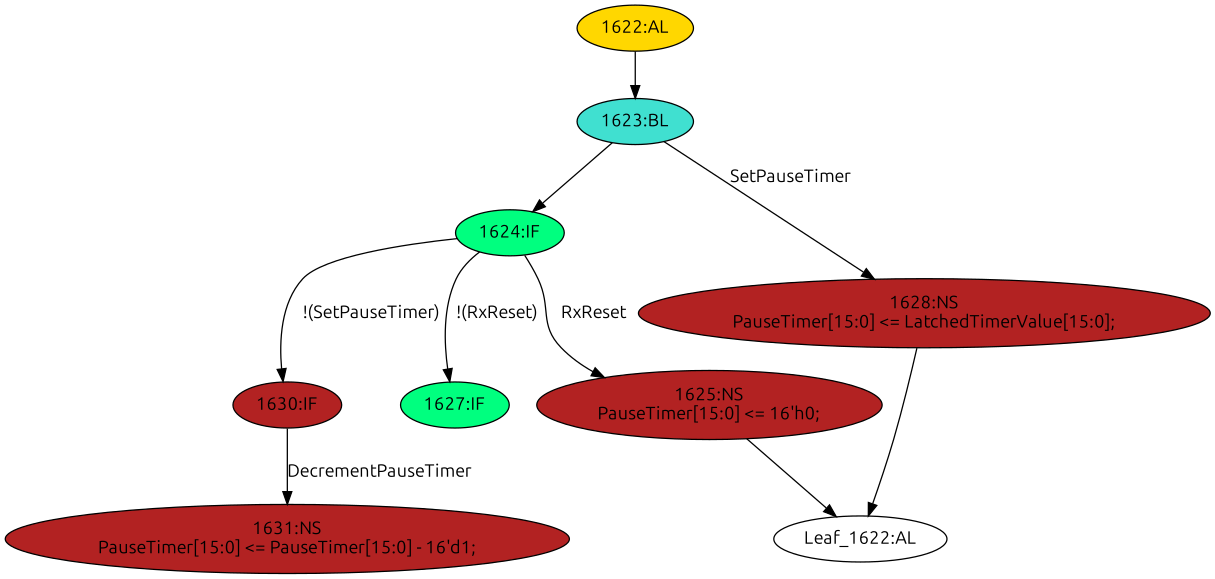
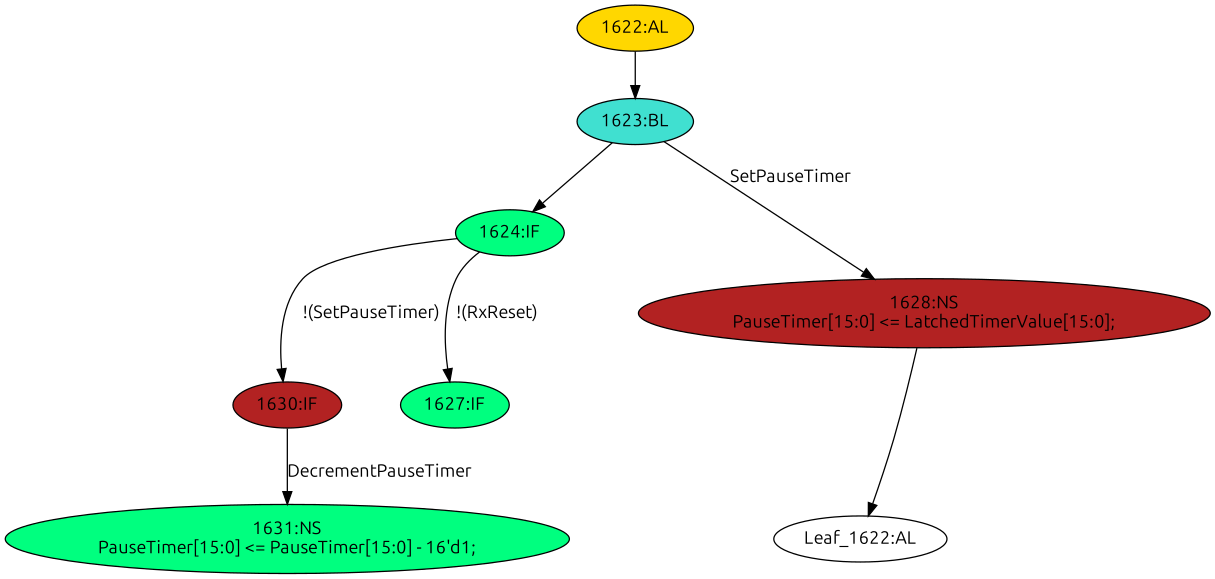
(709, 405) -> none
(287, 539) -> (287, 539)
